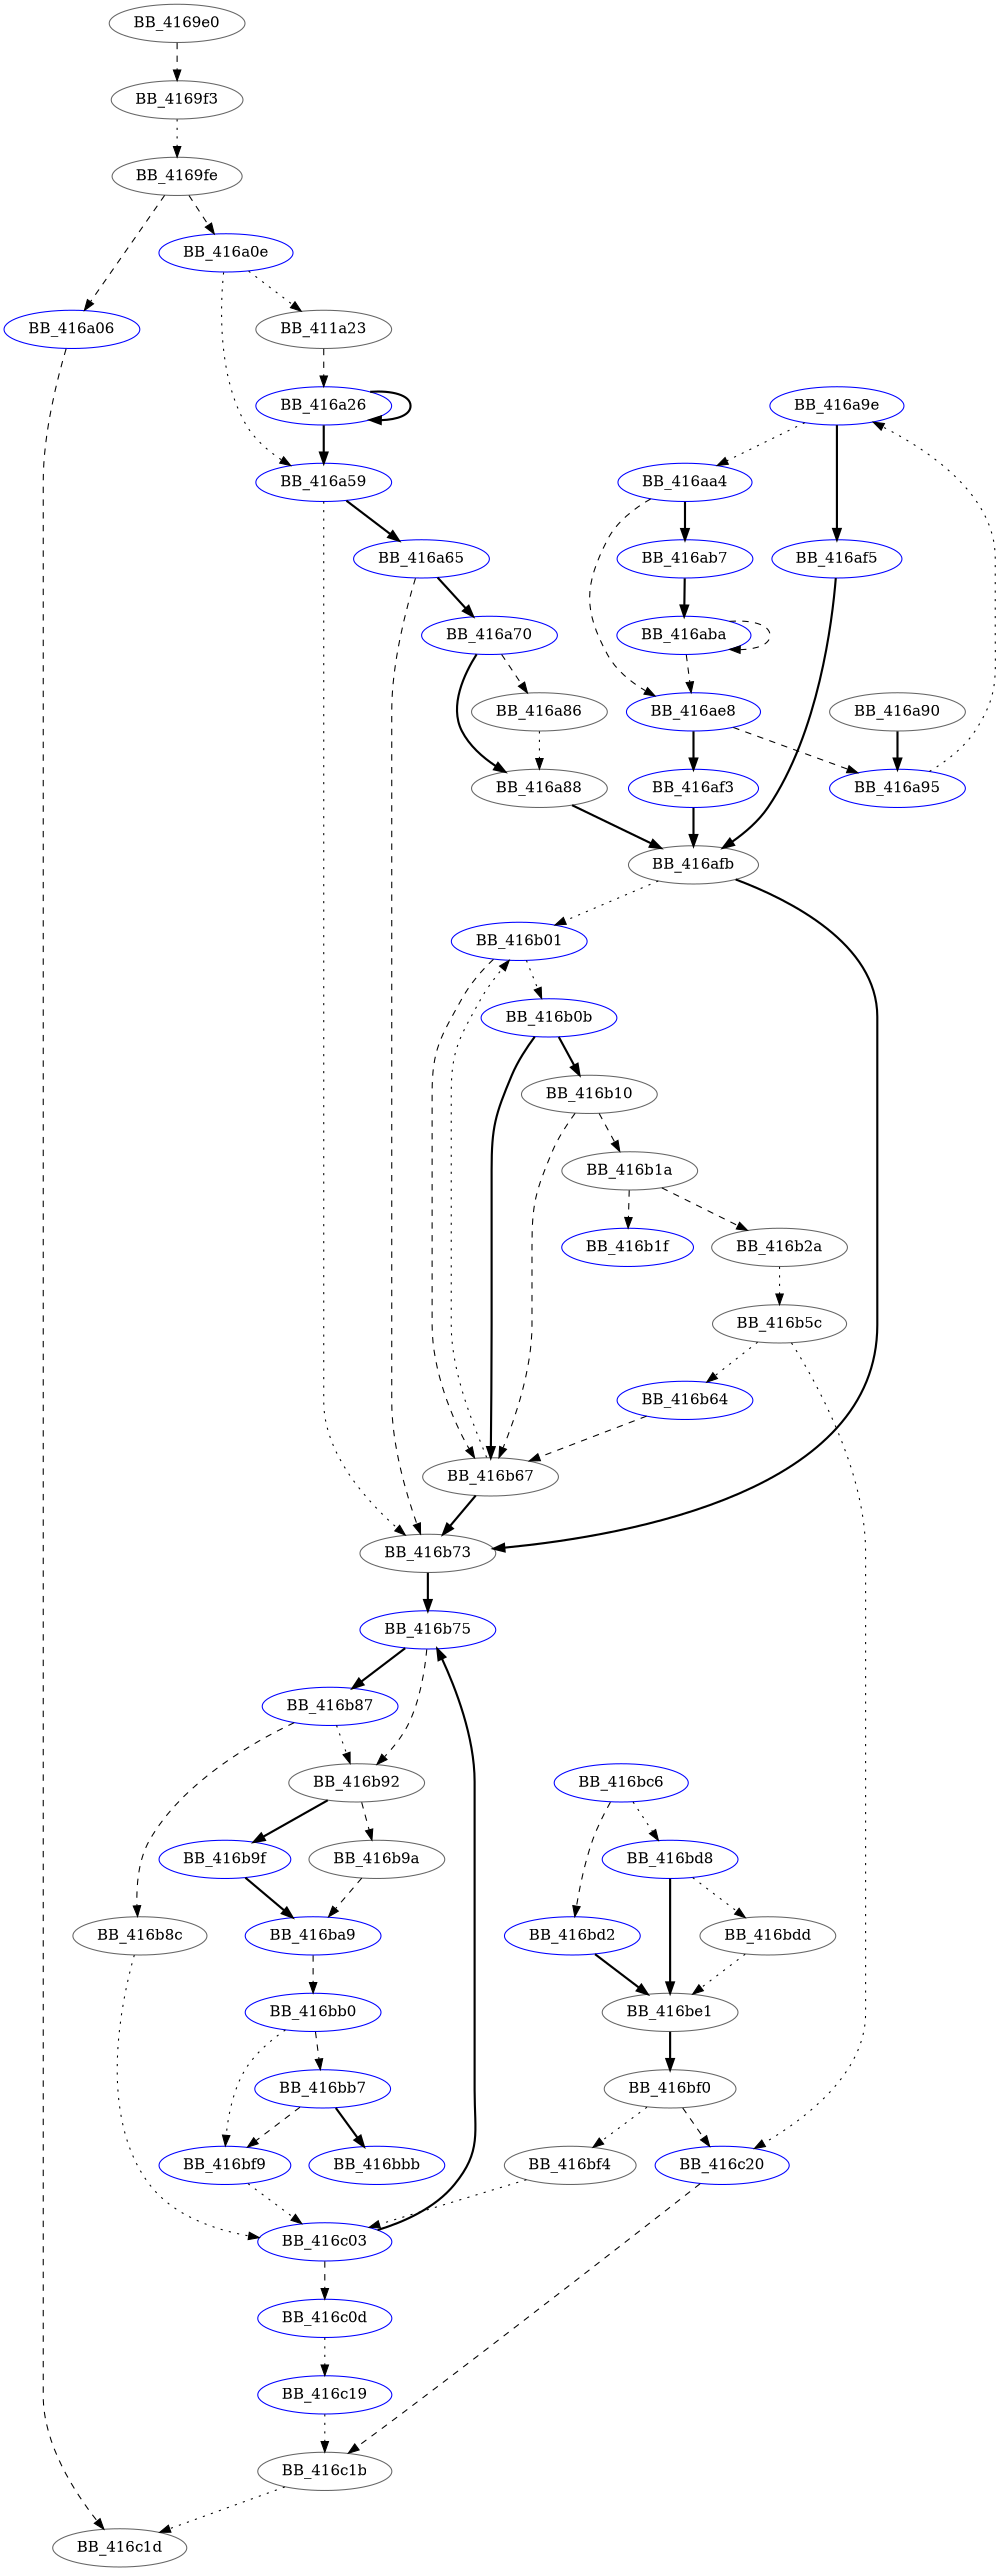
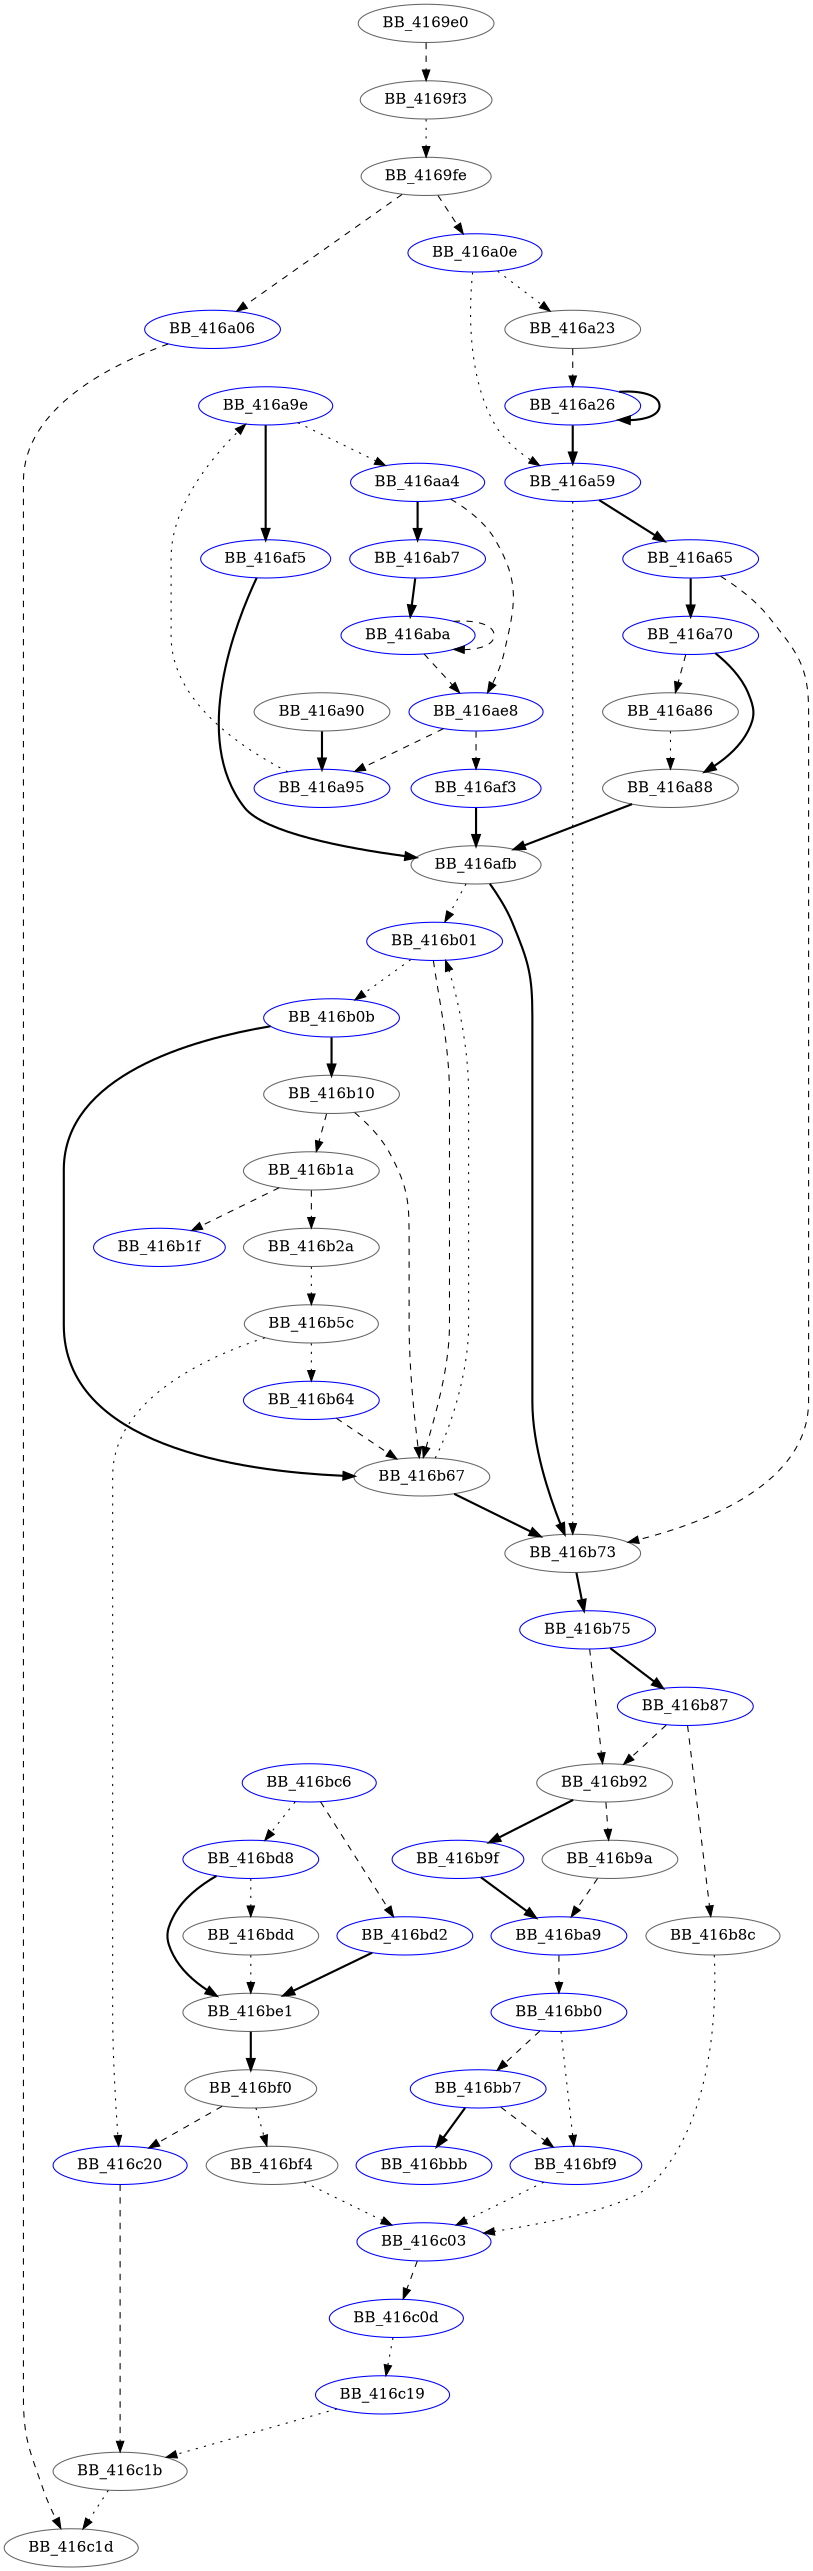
(324, 329) -> (573, 329)
(693, 745) -> (476, 745)
(342, 1739) -> (649, 1741)
(475, 1967) -> none
